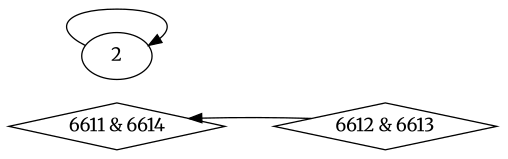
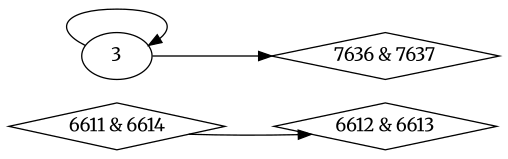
(117, 56) -> (117, 56)
none -> (385, 56)
(257, 118) -> (243, 135)
